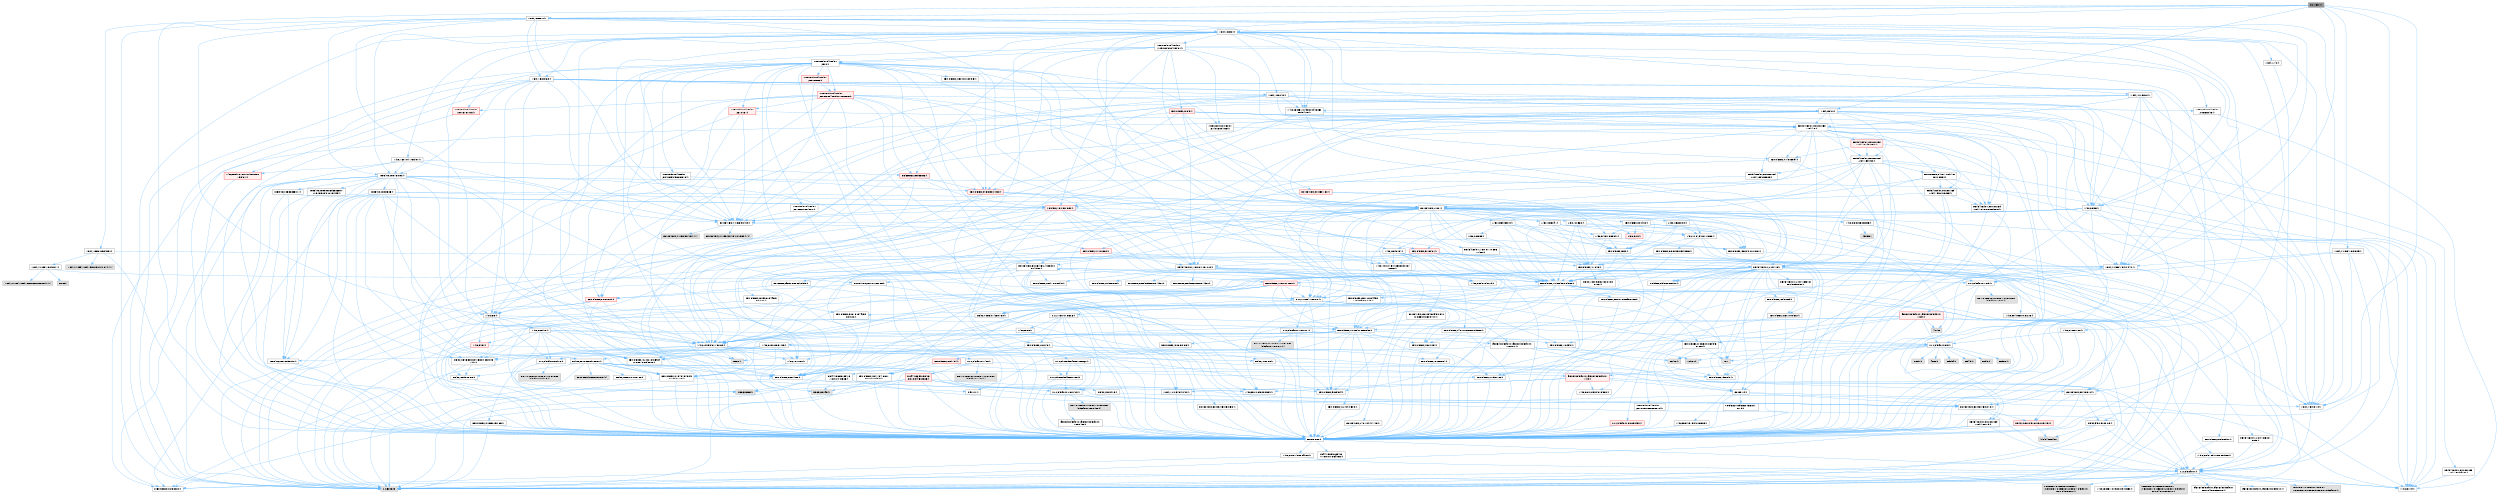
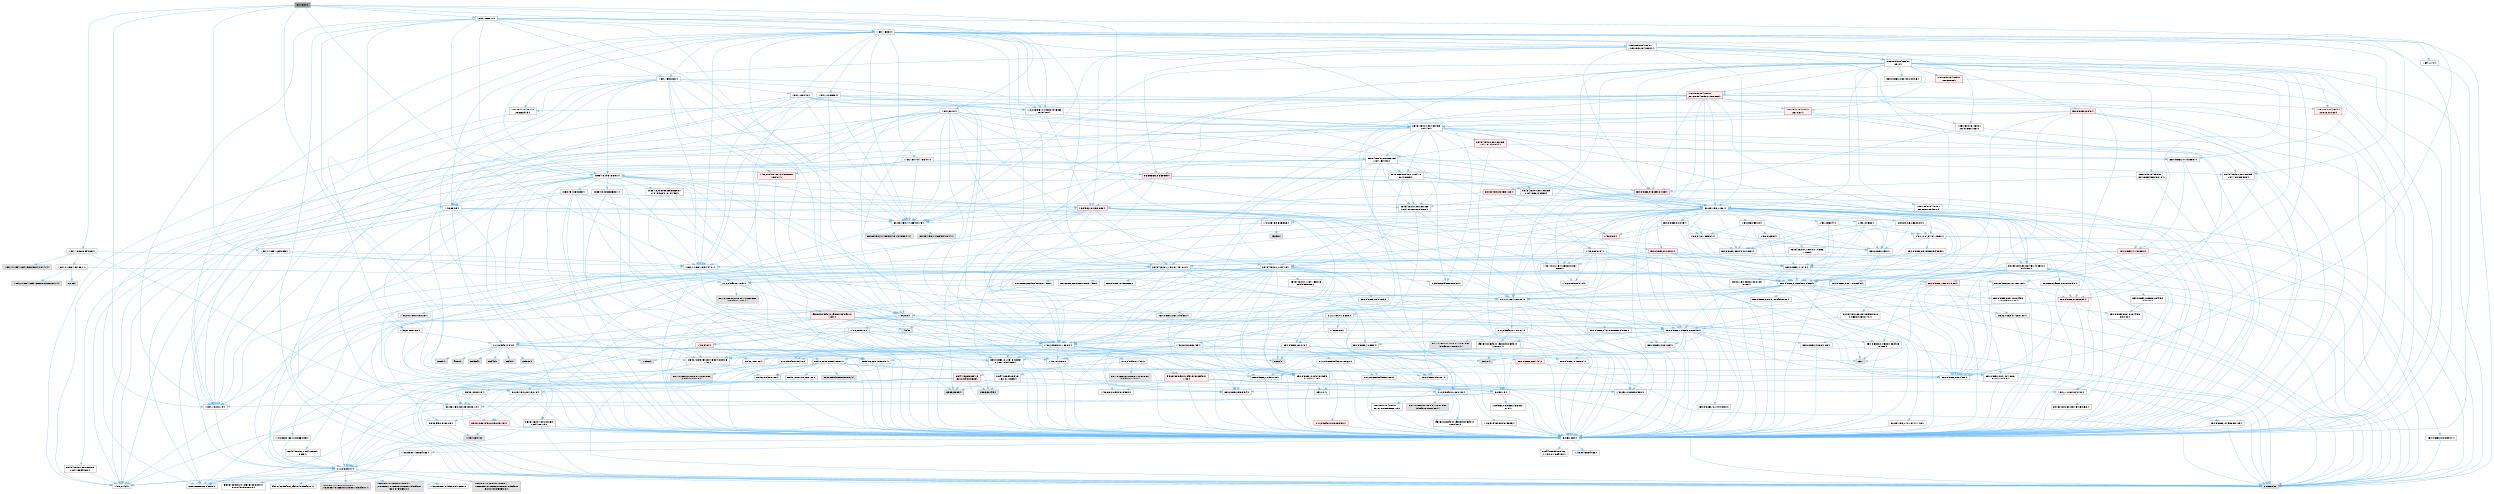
(1448, 98) -> (1745, 43)
(1678, 223) -> (1911, 223)
none -> (1586, 453)
